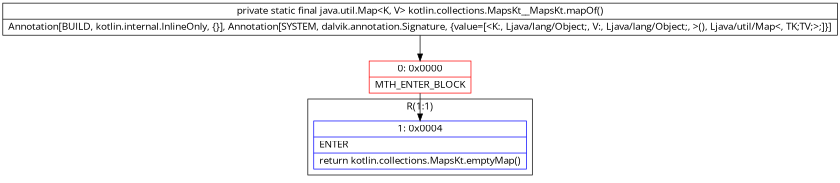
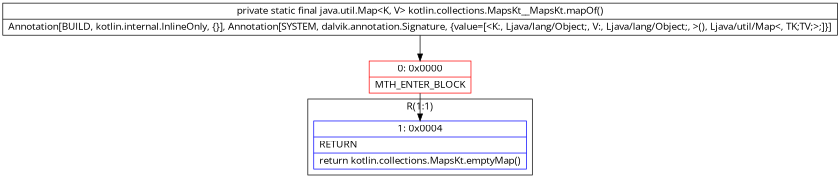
(334, 145) -> (339, 145)
